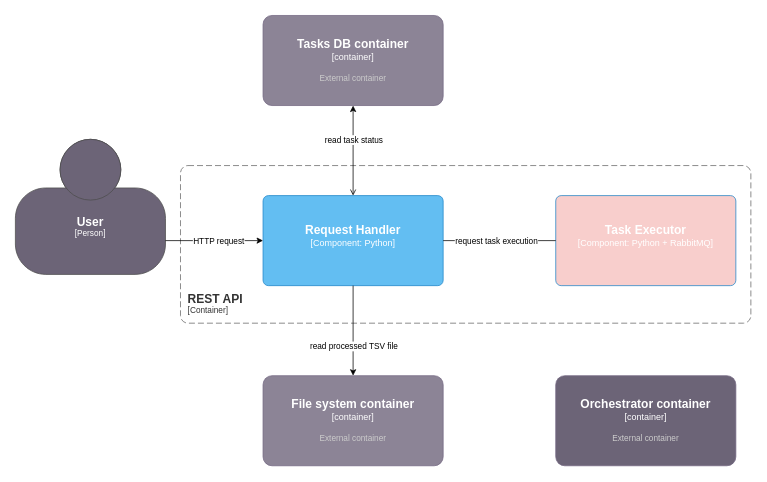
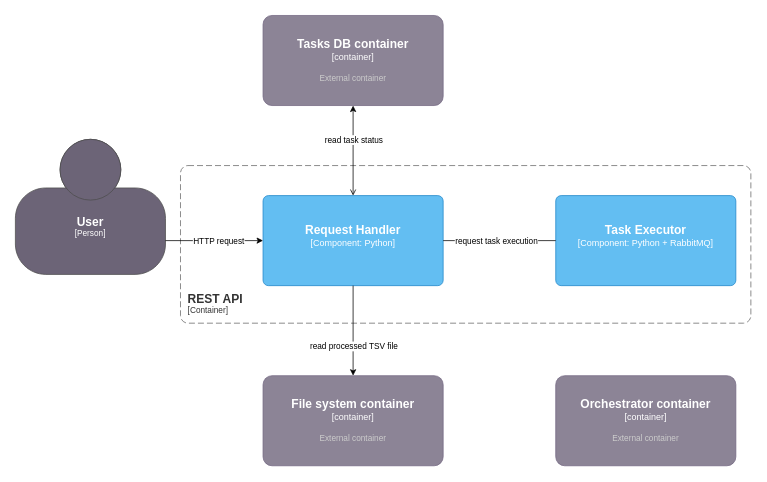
(645, 240) -> (645, 240)
(645, 420) -> (645, 420)
